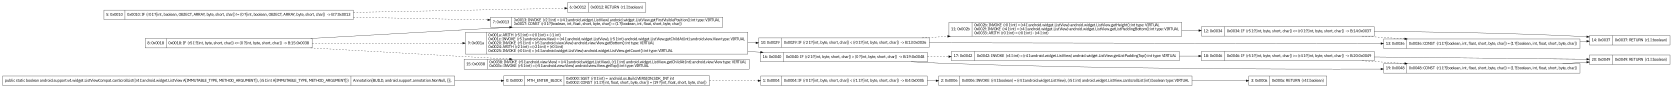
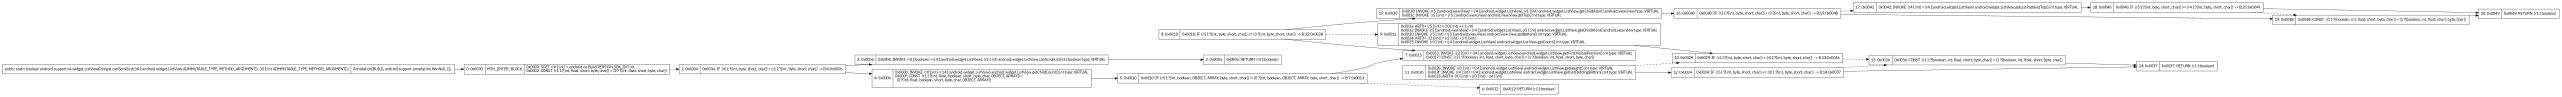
(421, 19) -> (1366, 67)
(935, 37) -> (1655, 64)
(1155, 43) -> (1855, 59)
(754, 52) -> (1666, 14)
(410, 54) -> (1349, 23)
none -> (982, 78)
